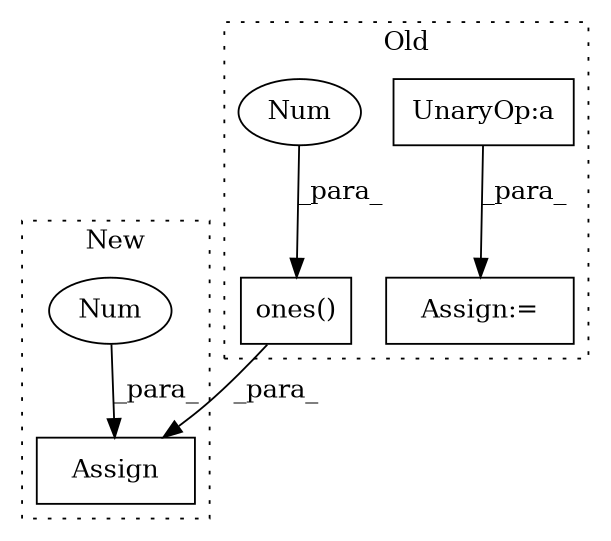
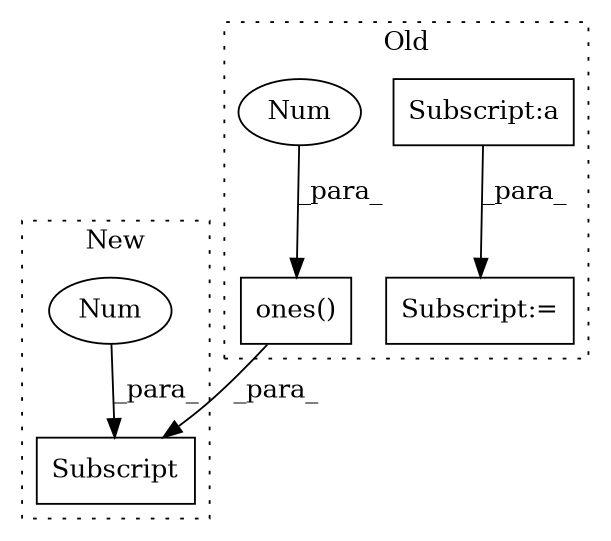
(484, 112) -> (484, 112)
(480, 311) -> (480, 311)
(116, 471) -> (116, 471)
